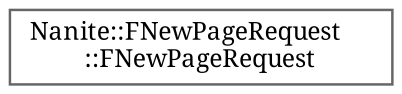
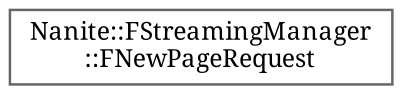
(201, 47) -> (201, 47)
